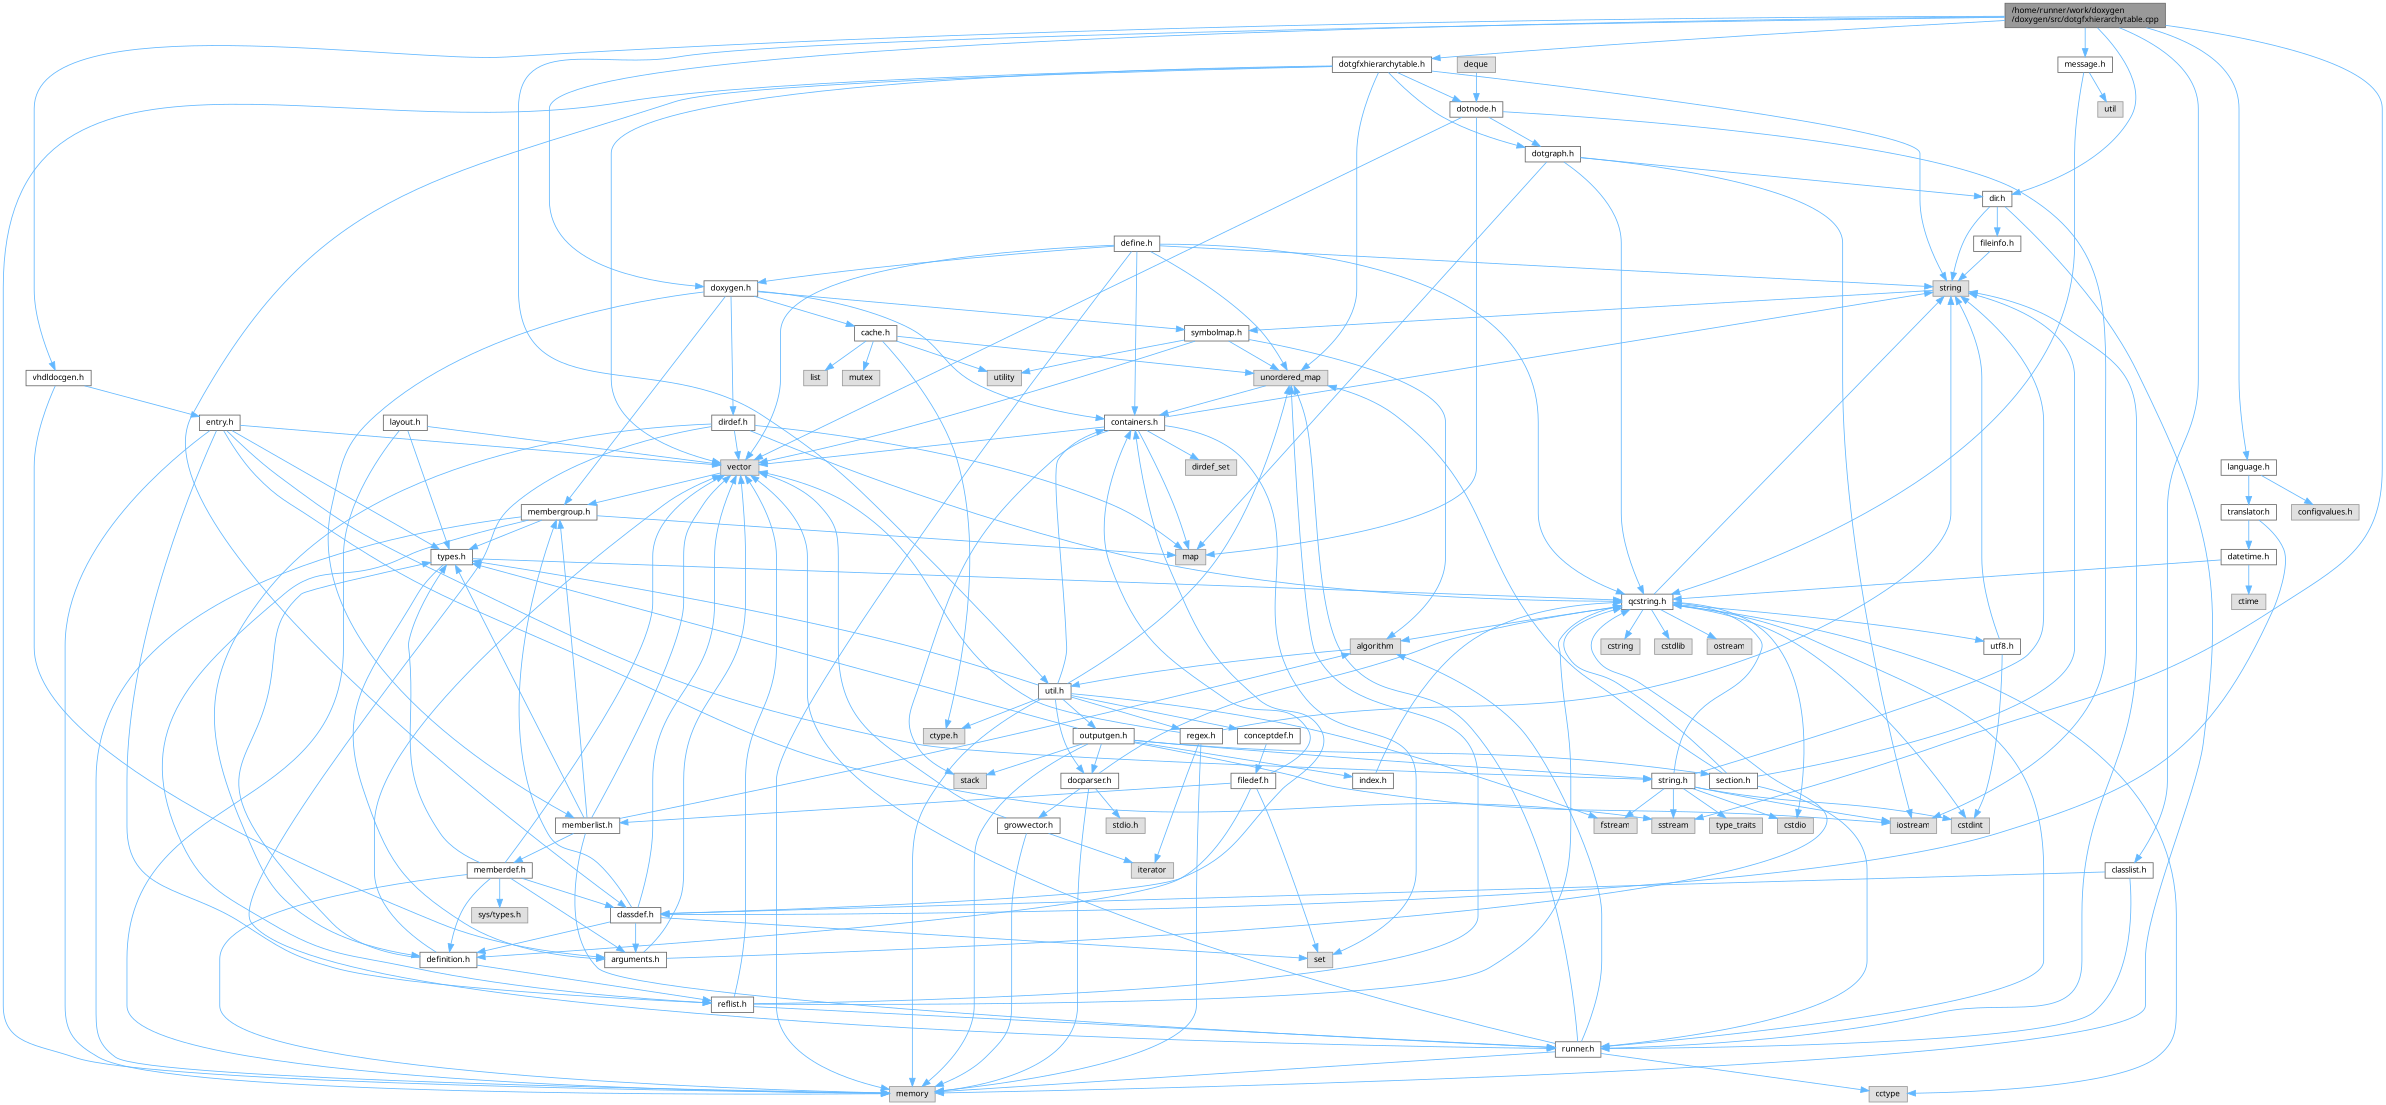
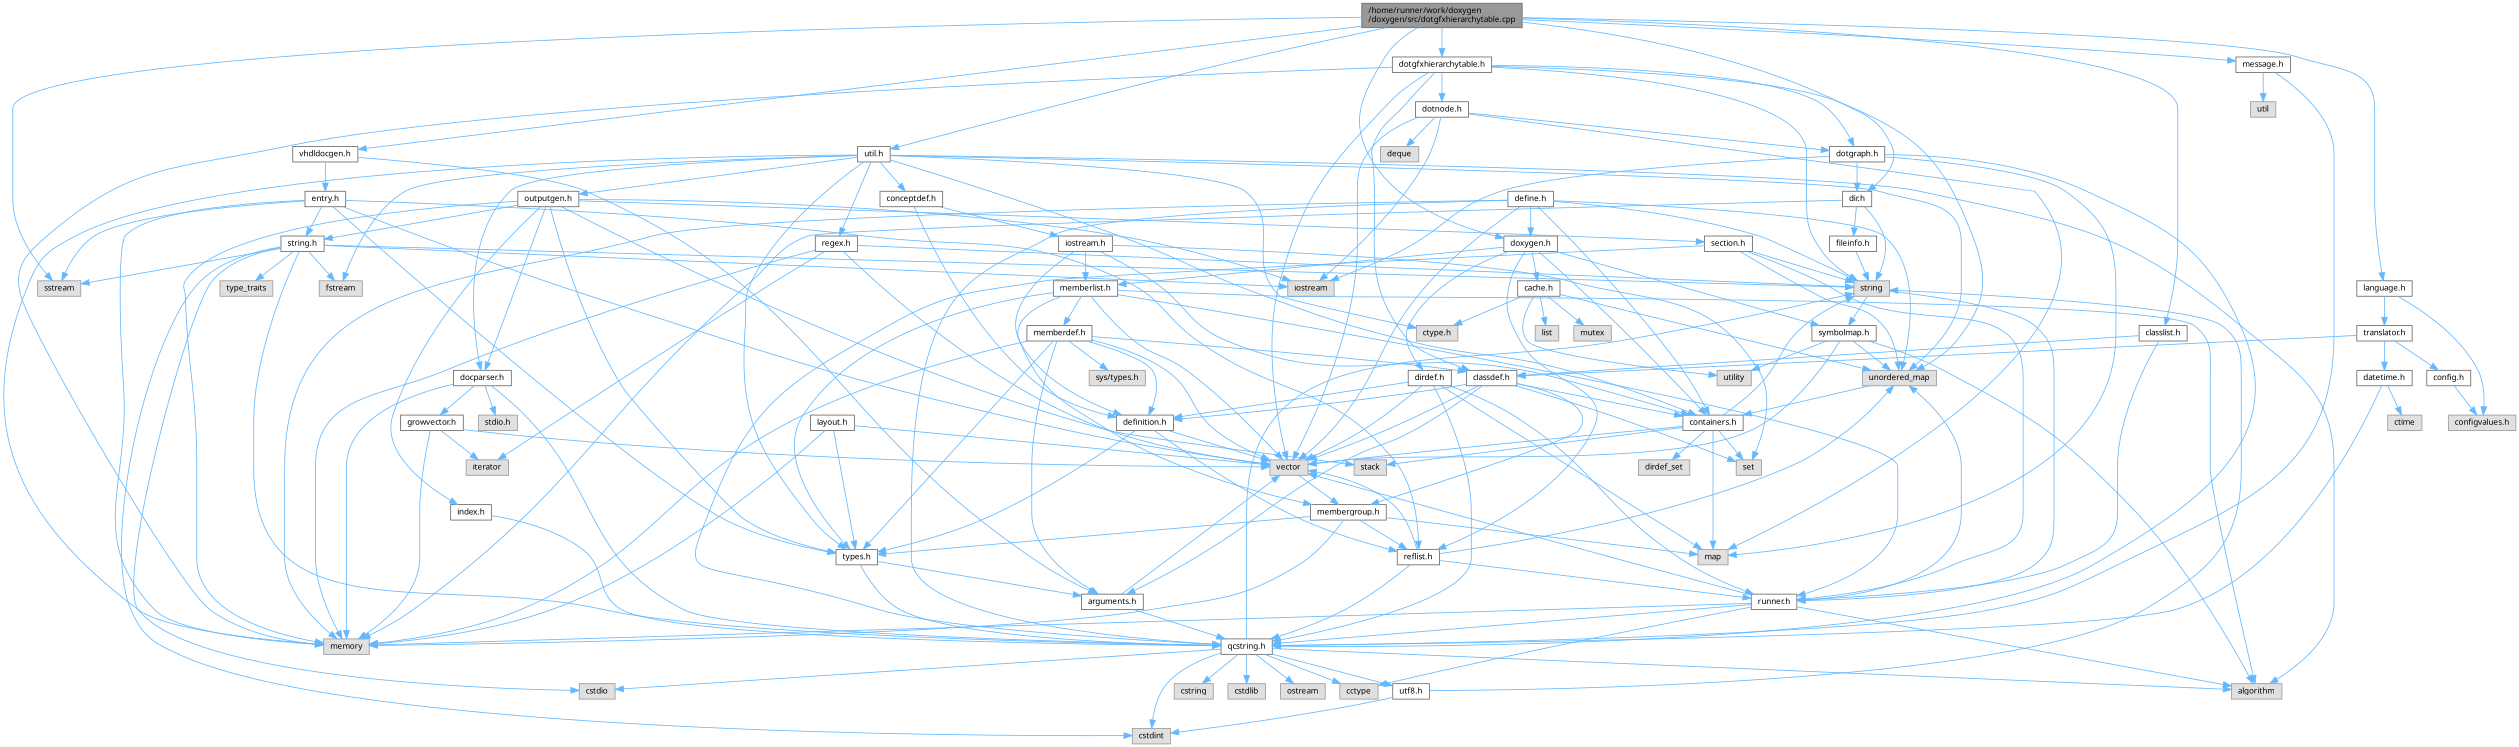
(1476, 83) -> (1424, 129)
none -> (989, 334)
none -> (2449, 378)
(648, 397) -> (1594, 425)
(1214, 664) -> (1922, 192)
(1253, 781) -> (1085, 244)
(2092, 834) -> (2054, 487)
